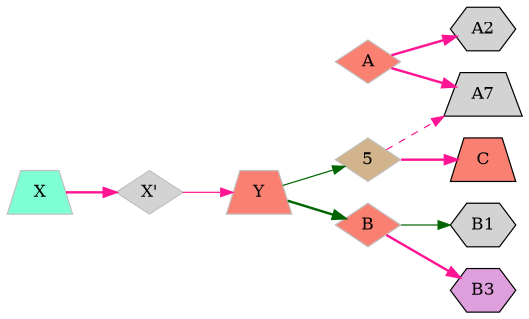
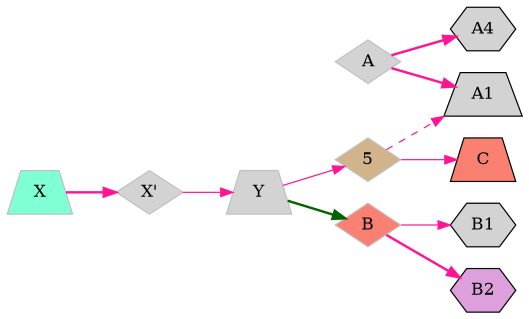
(483, 29) -> (483, 29)
(368, 62) -> (368, 62)
(483, 94) -> (483, 94)
(423, 160) -> (423, 160)
(308, 178) -> (308, 178)
(259, 192) -> (259, 192)
(419, 225) -> (419, 225)
(483, 290) -> (483, 290)
